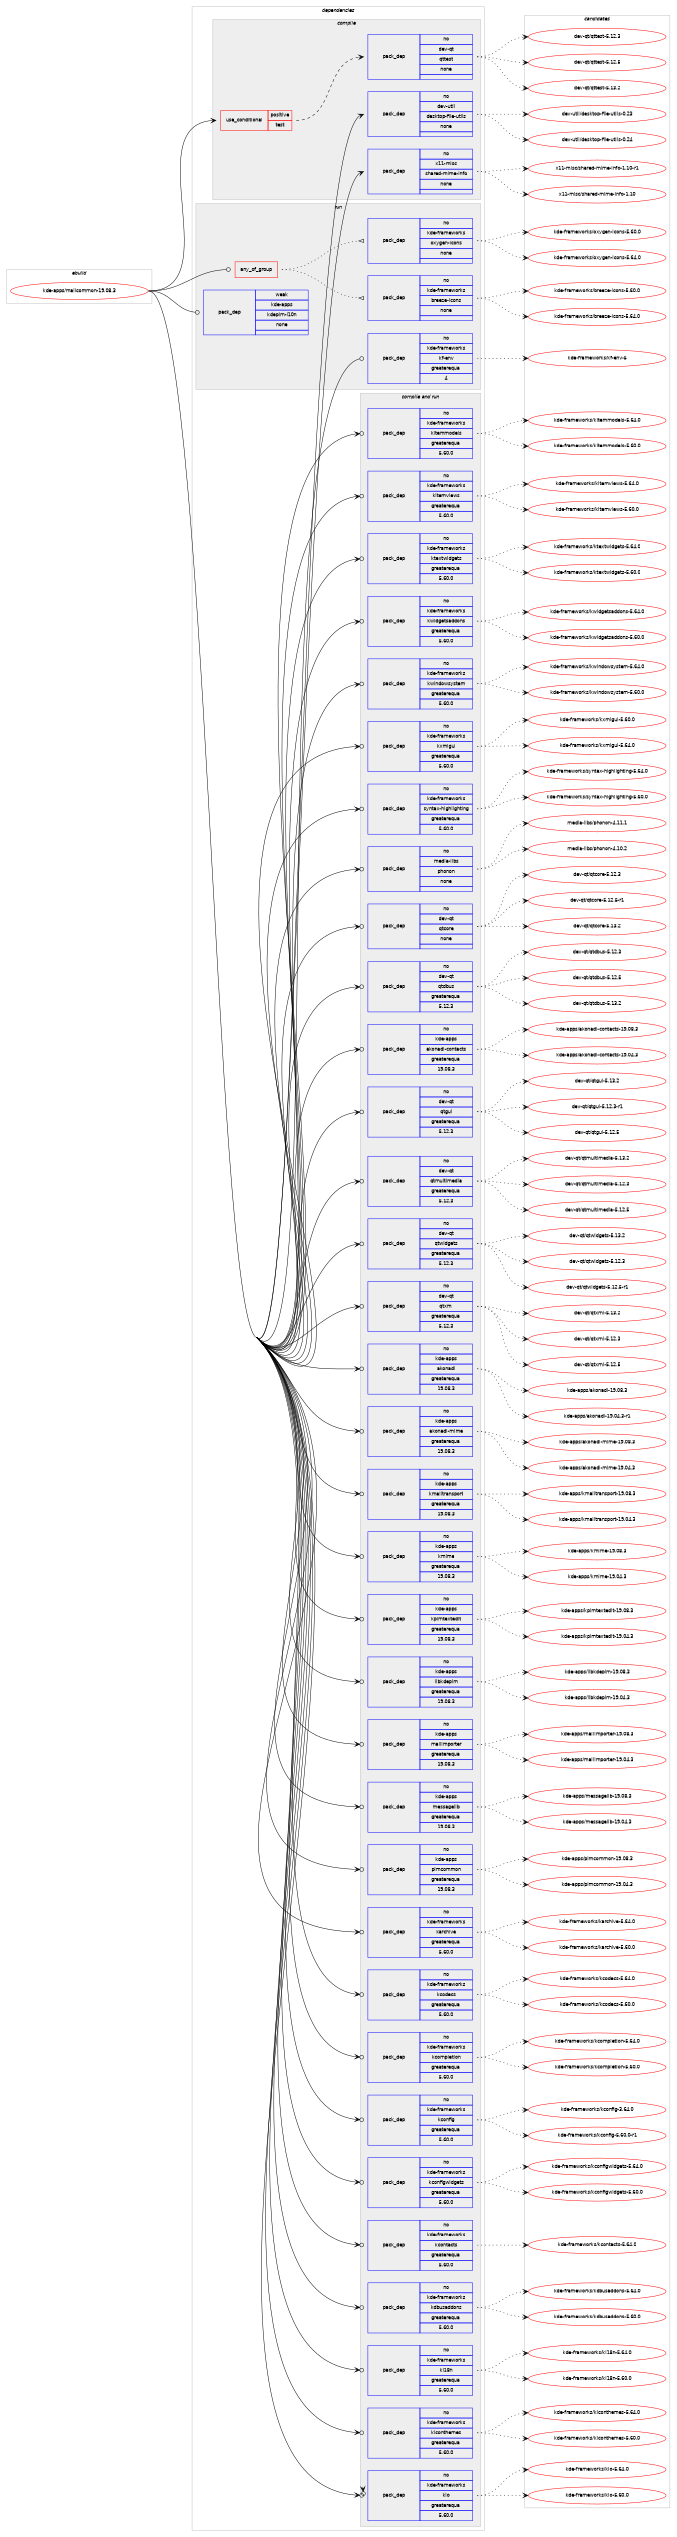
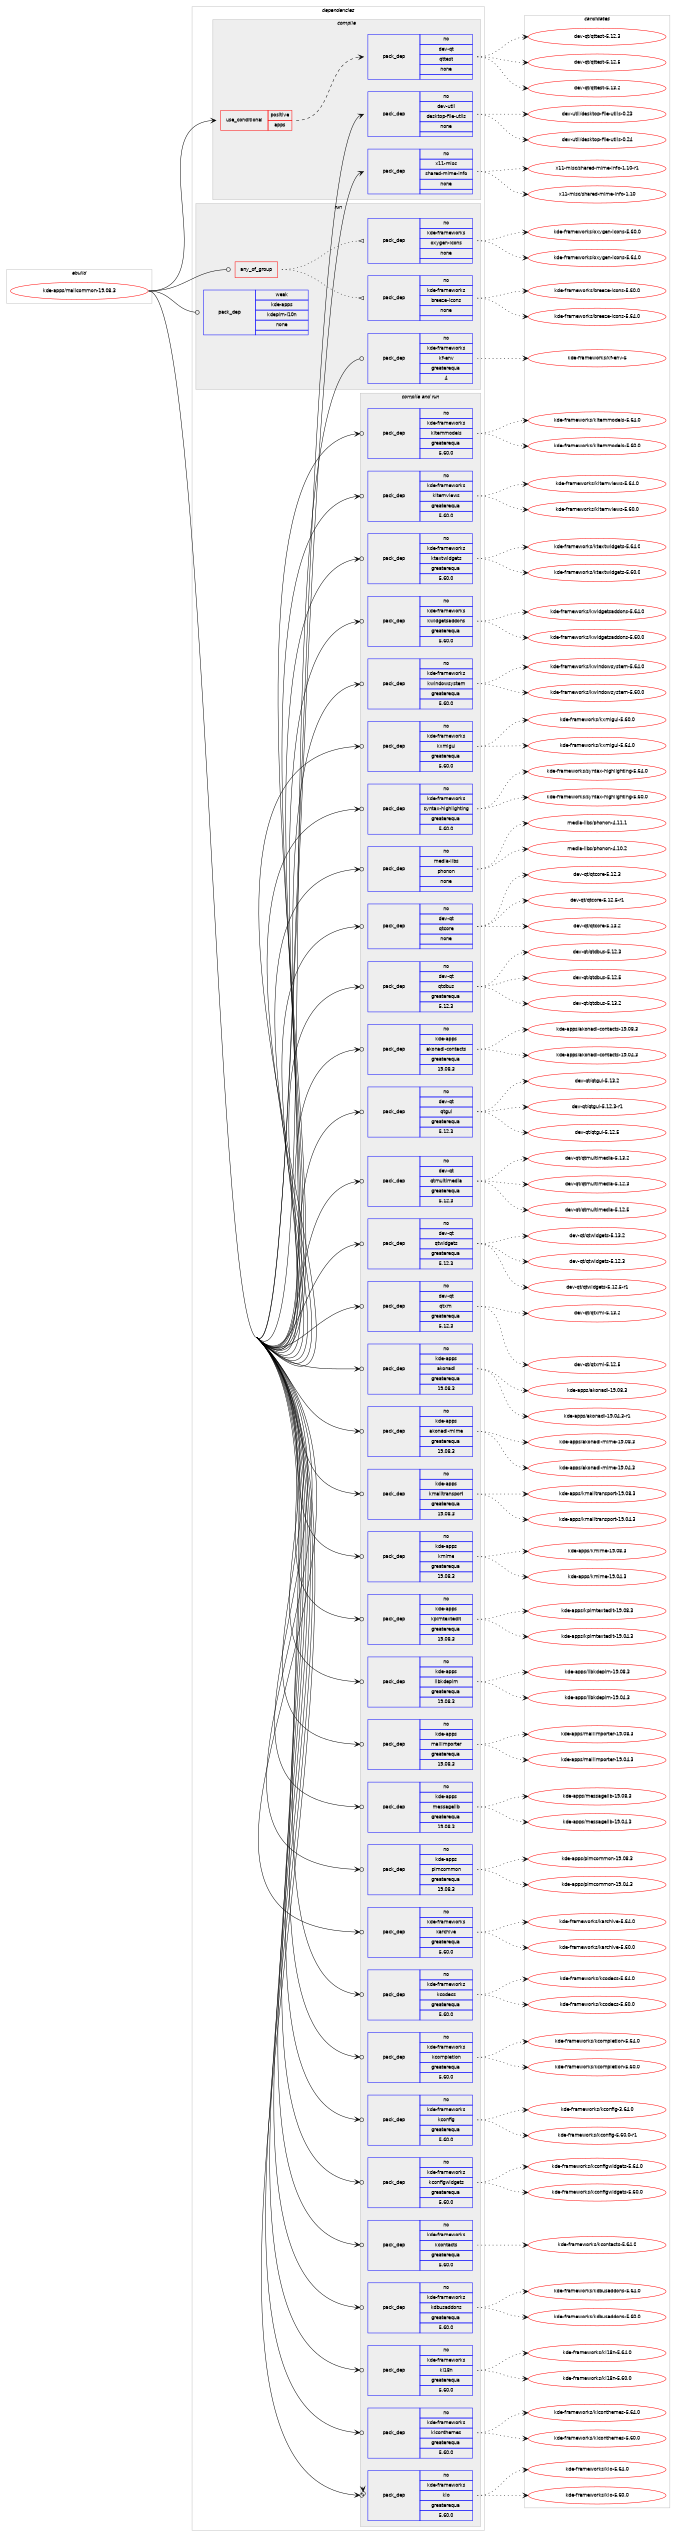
(280, 125) -> (280, 125)
(597, 1339) -> none
